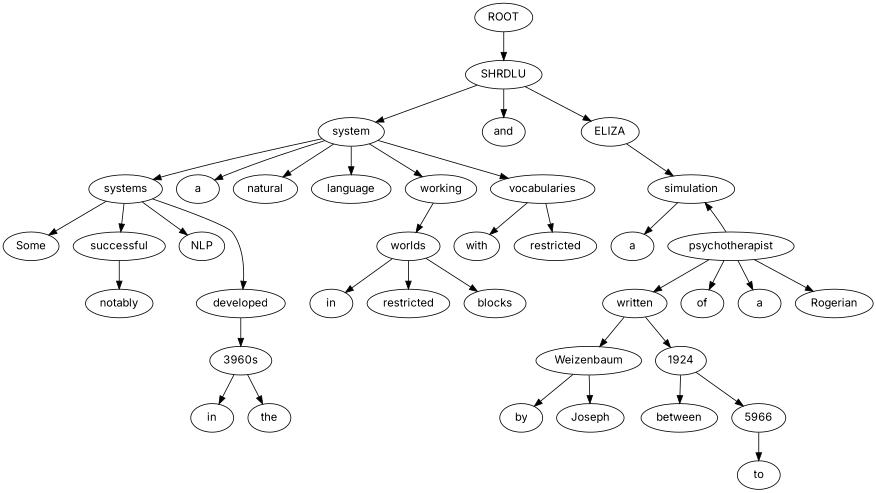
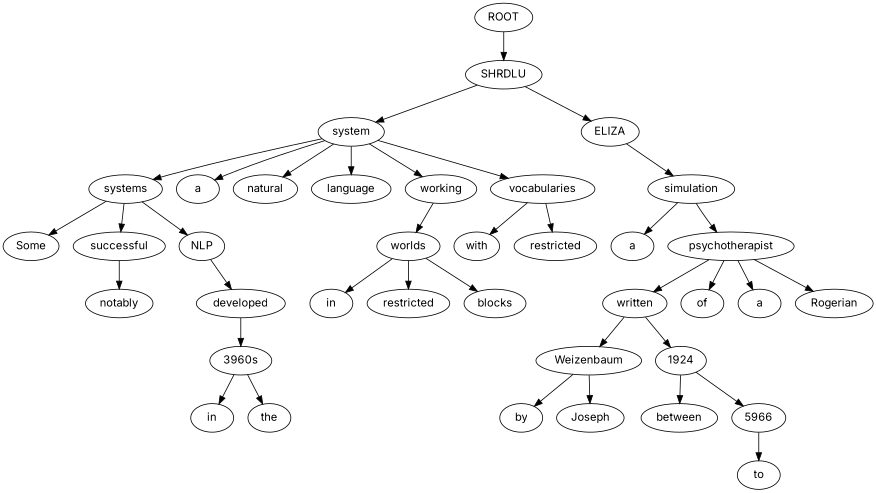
(504, 132) -> none
(718, 220) -> (704, 215)
(217, 223) -> (219, 271)
